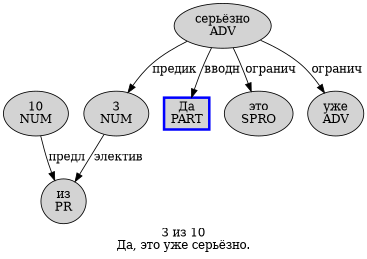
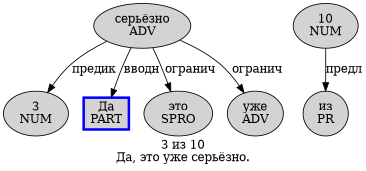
(92, 154) -> none
